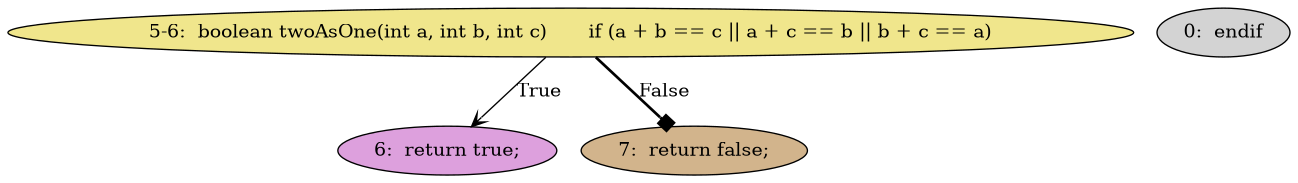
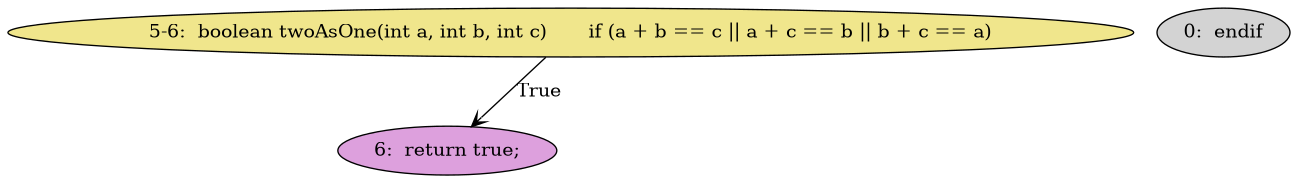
(694, 151) -> none
